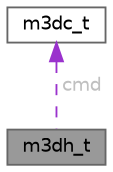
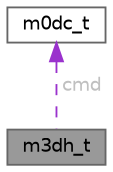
(56, 25) -> (56, 25)
